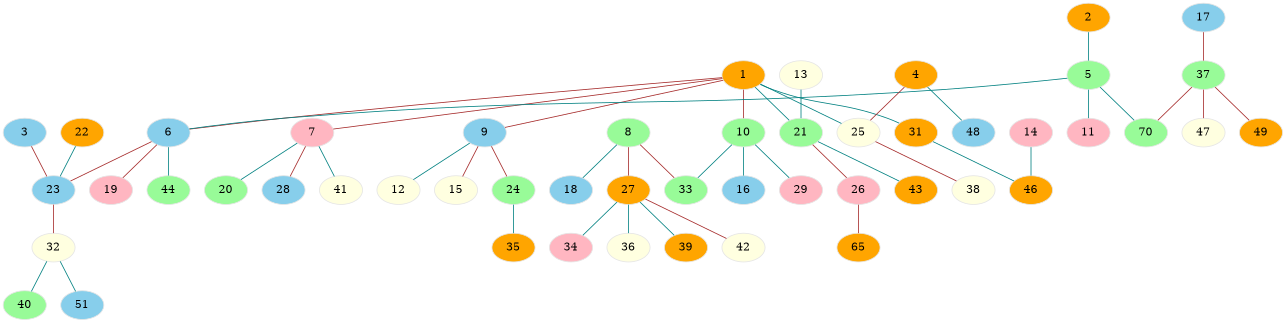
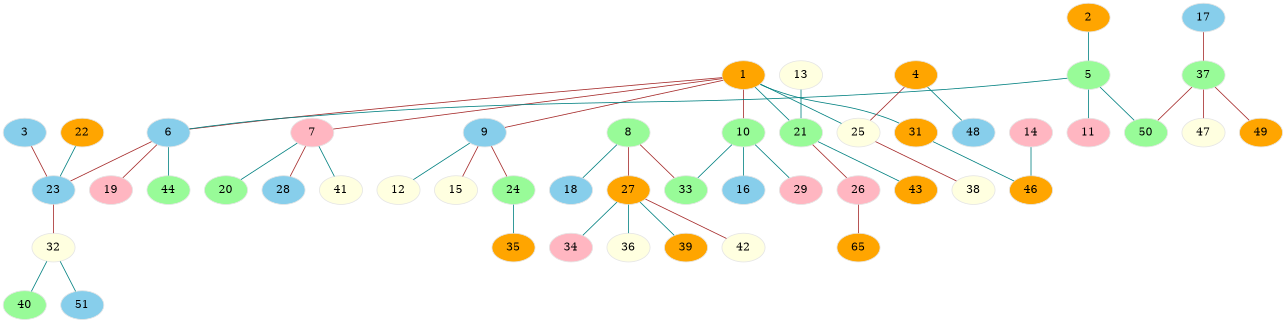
(1146, 133) -> (1146, 133)
